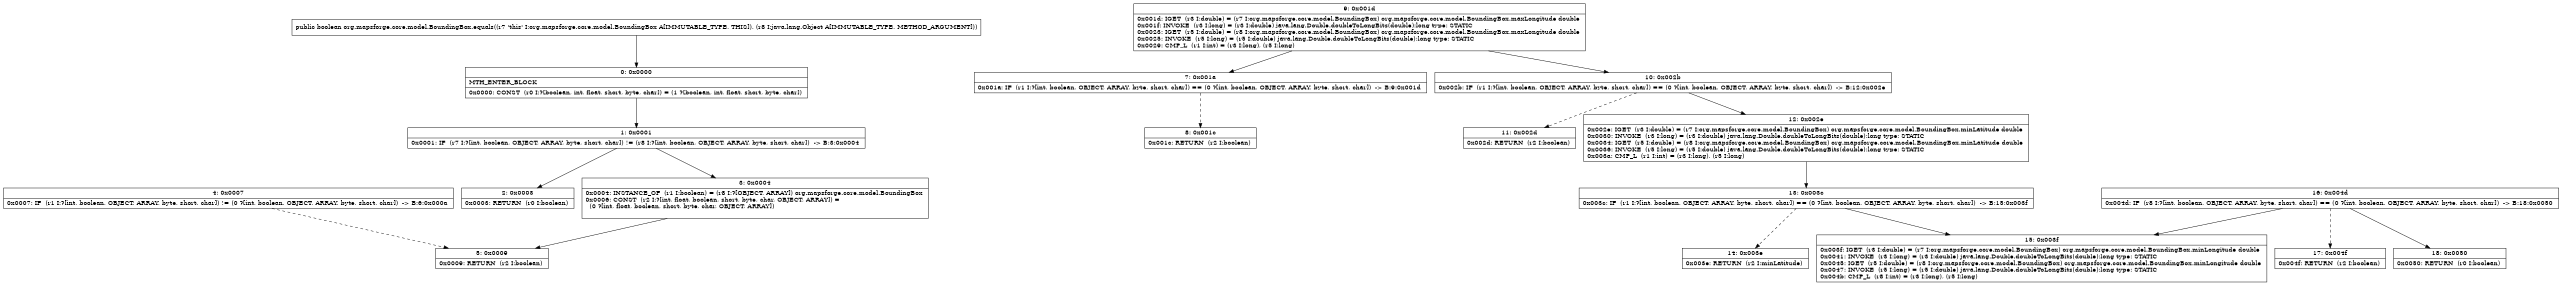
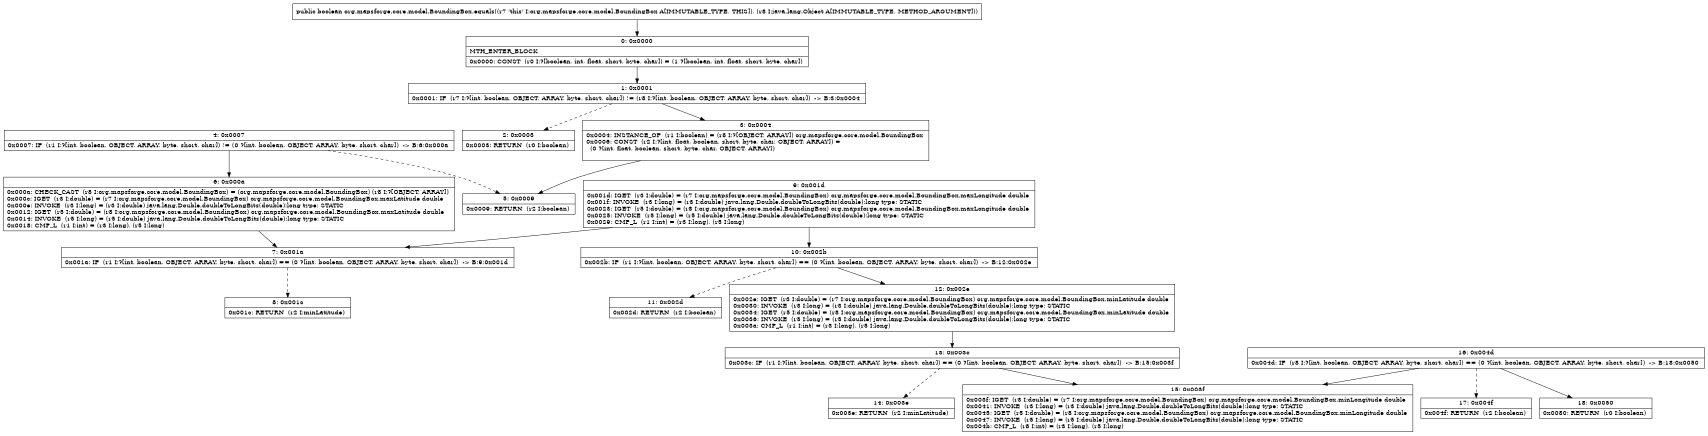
(1200, 143) -> (288, 313)
(579, 167) -> (580, 116)
none -> (229, 204)
(2450, 263) -> (1596, 413)
